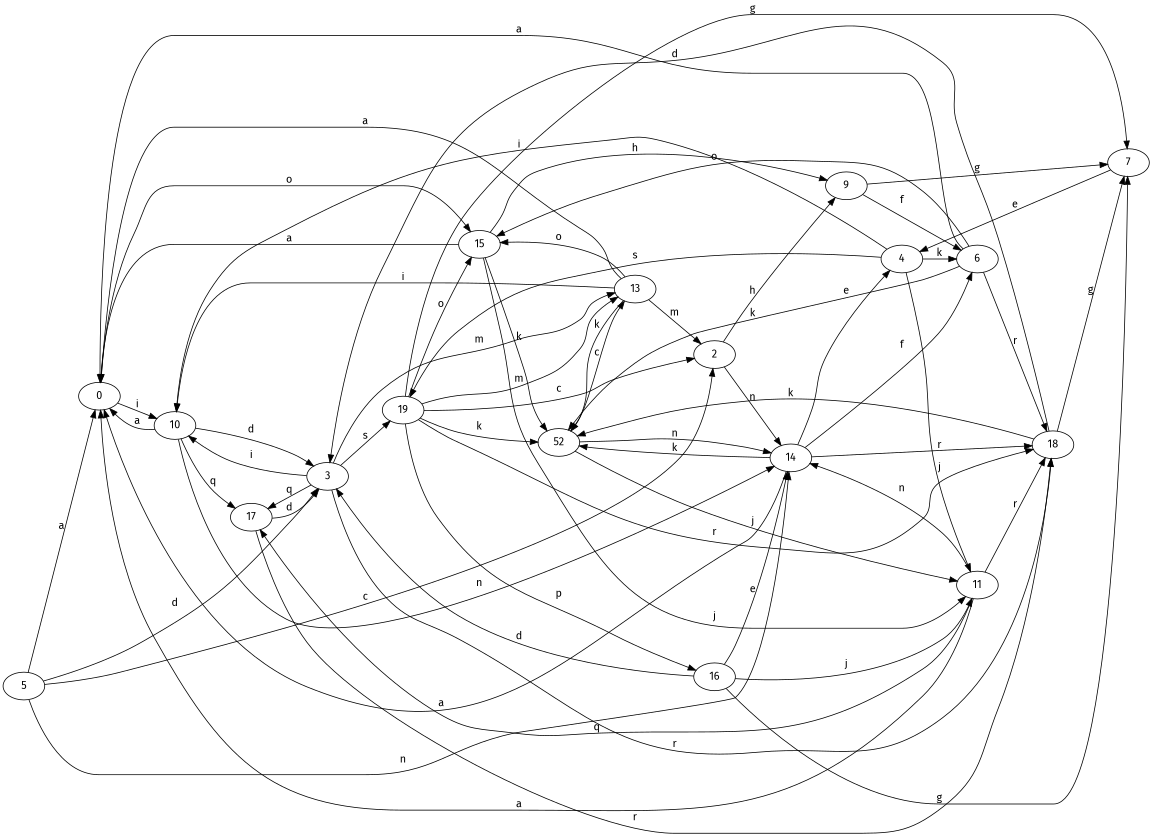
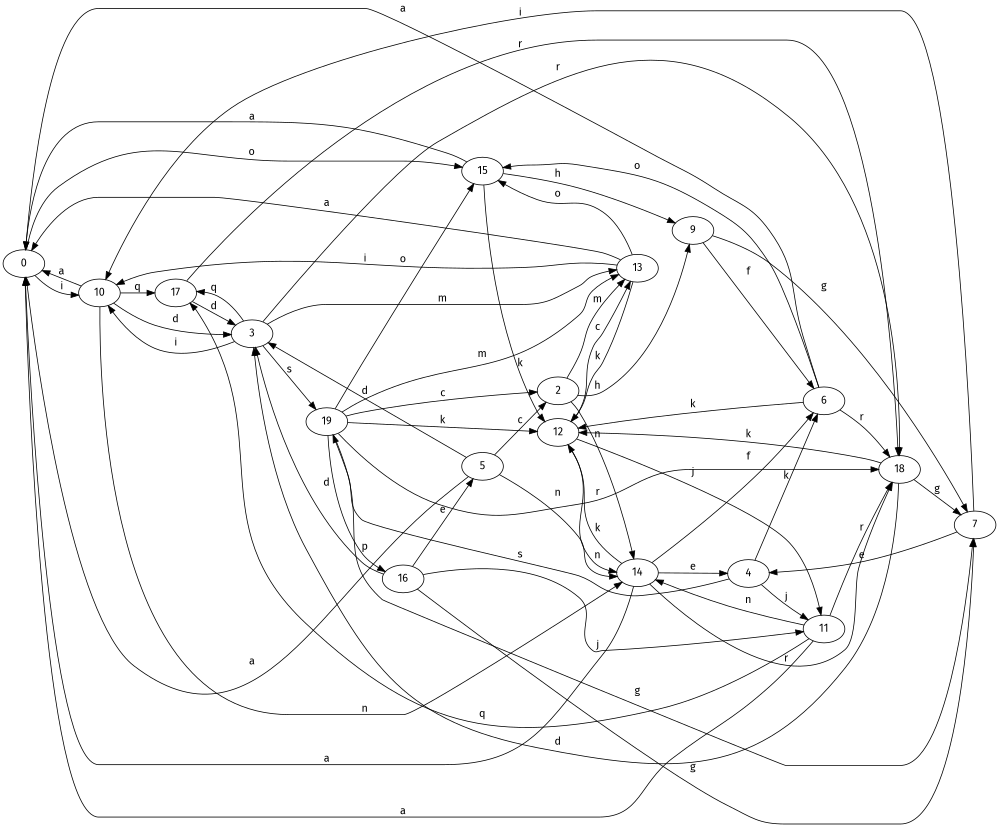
(505, 153) -> (710, 11)
(672, 319) -> (588, 329)
(559, 442) -> (558, 432)
(762, 574) -> (441, 526)
(621, 581) -> none
